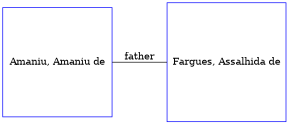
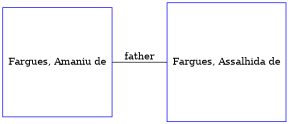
(57, 62) -> (57, 62)
